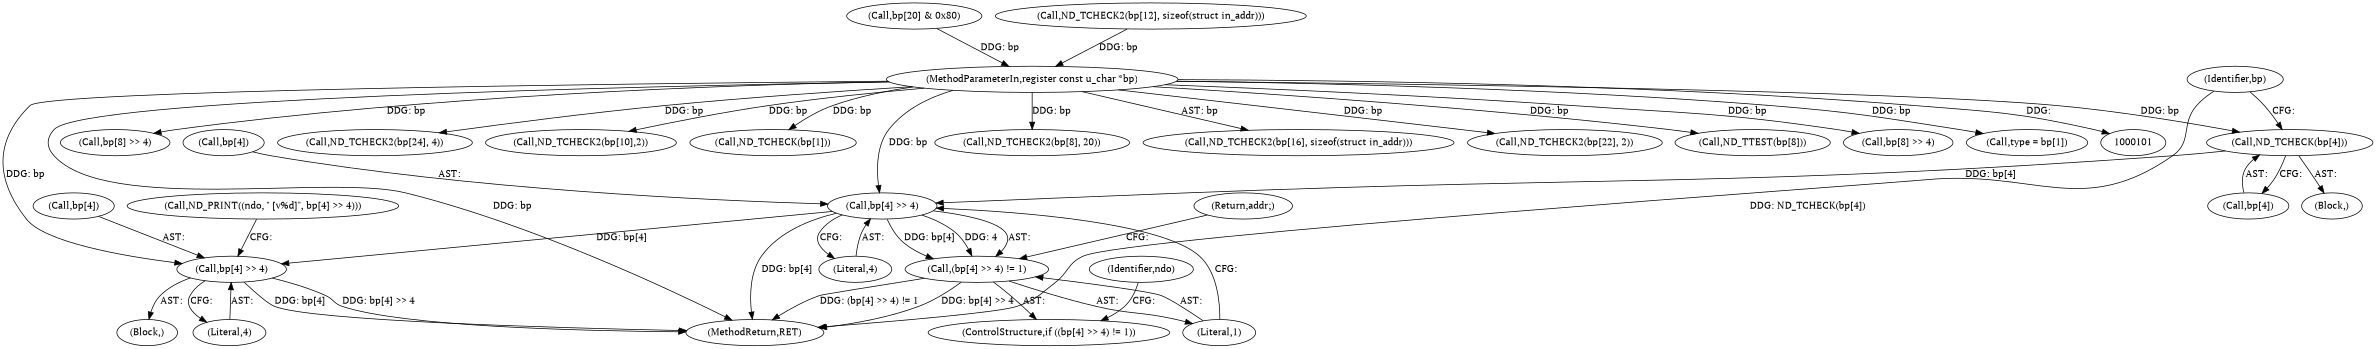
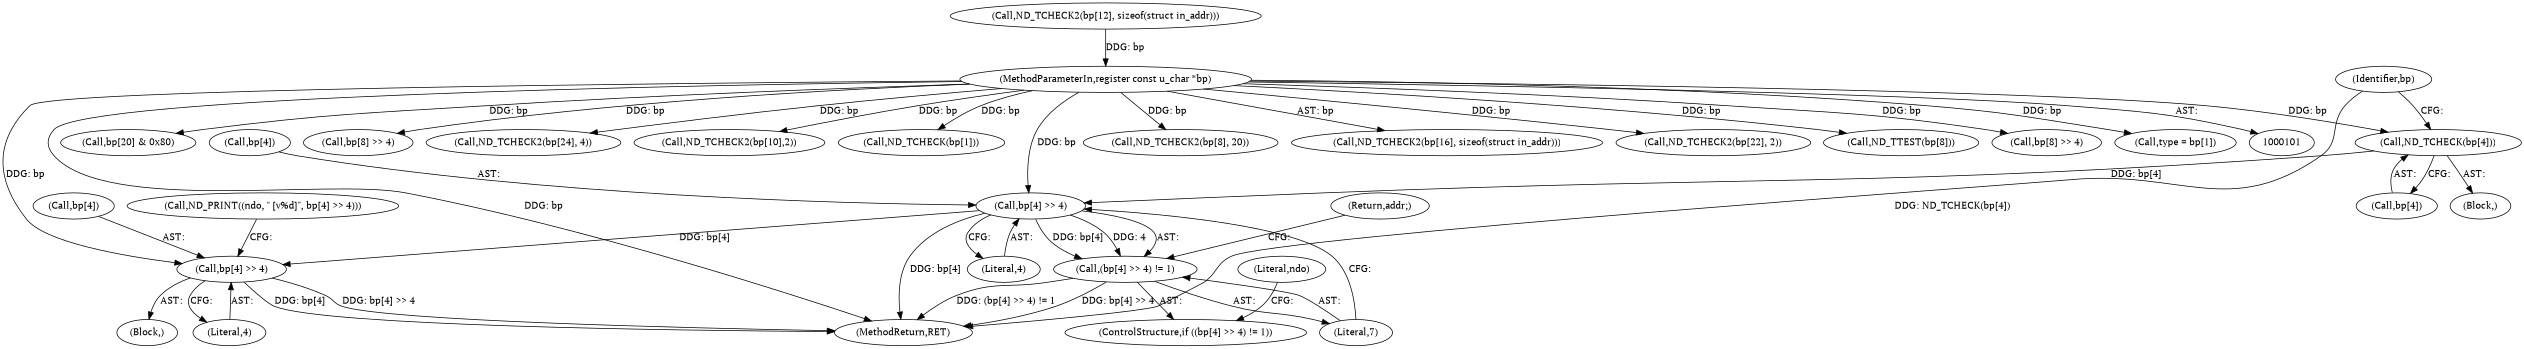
(969, 46) -> (576, 101)
(2040, 111) -> (2188, 111)
(1141, 269) -> (1282, 269)
(1219, 333) -> (1356, 333)
